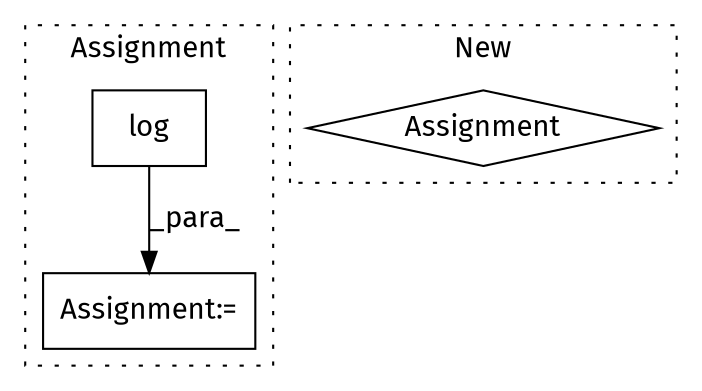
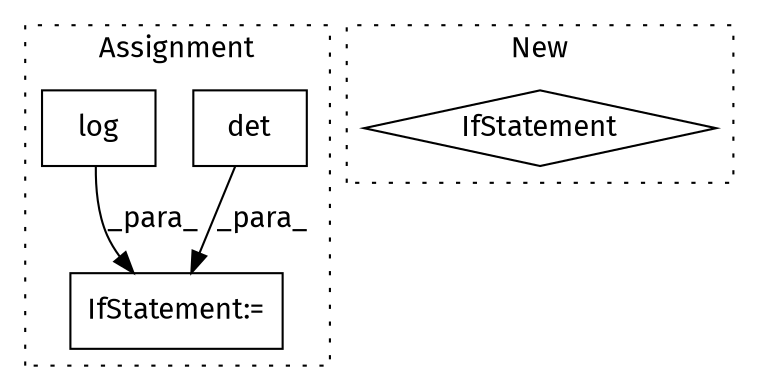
none -> (250, 128)
(483, 128) -> (540, 128)
(149, 311) -> (177, 311)
